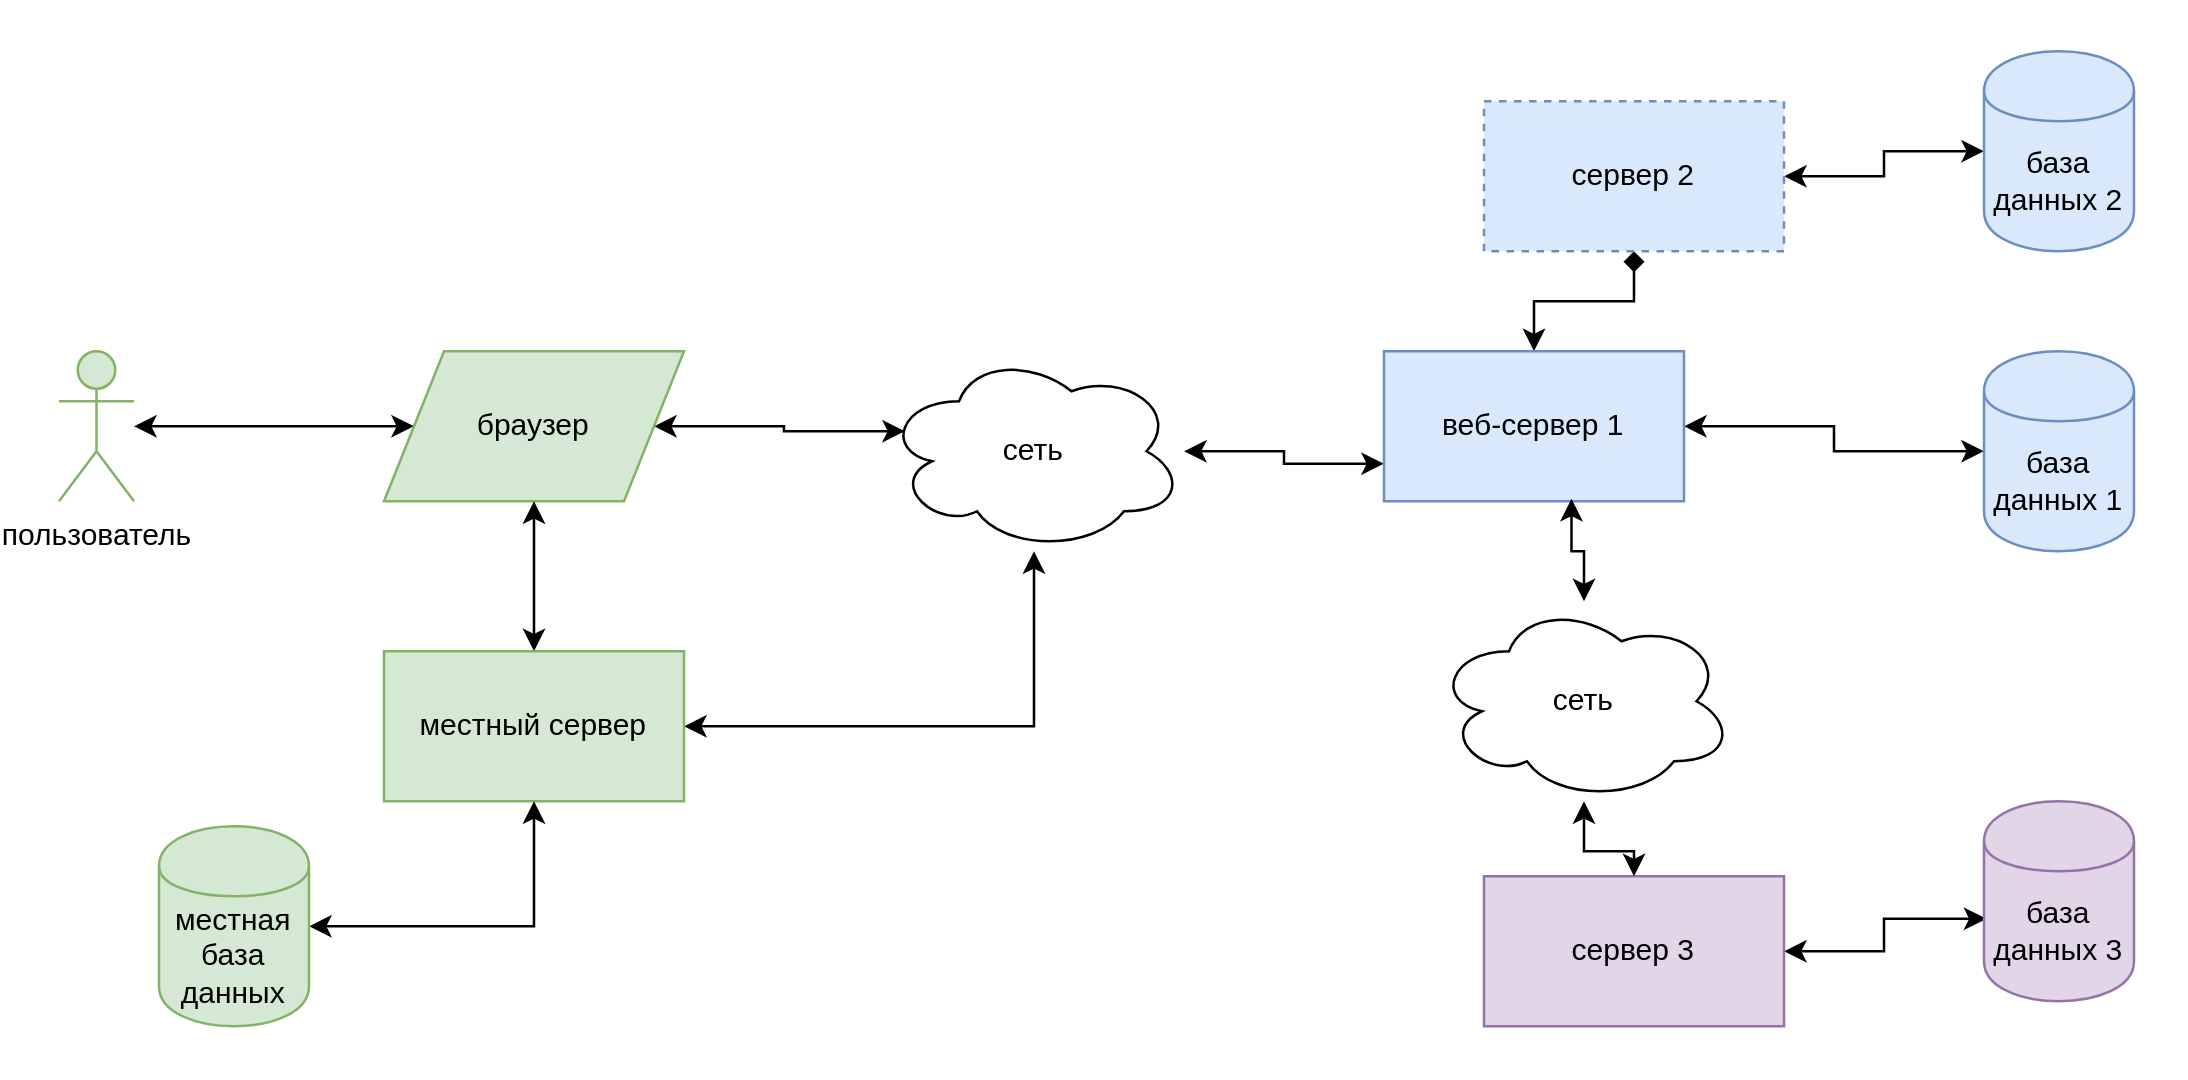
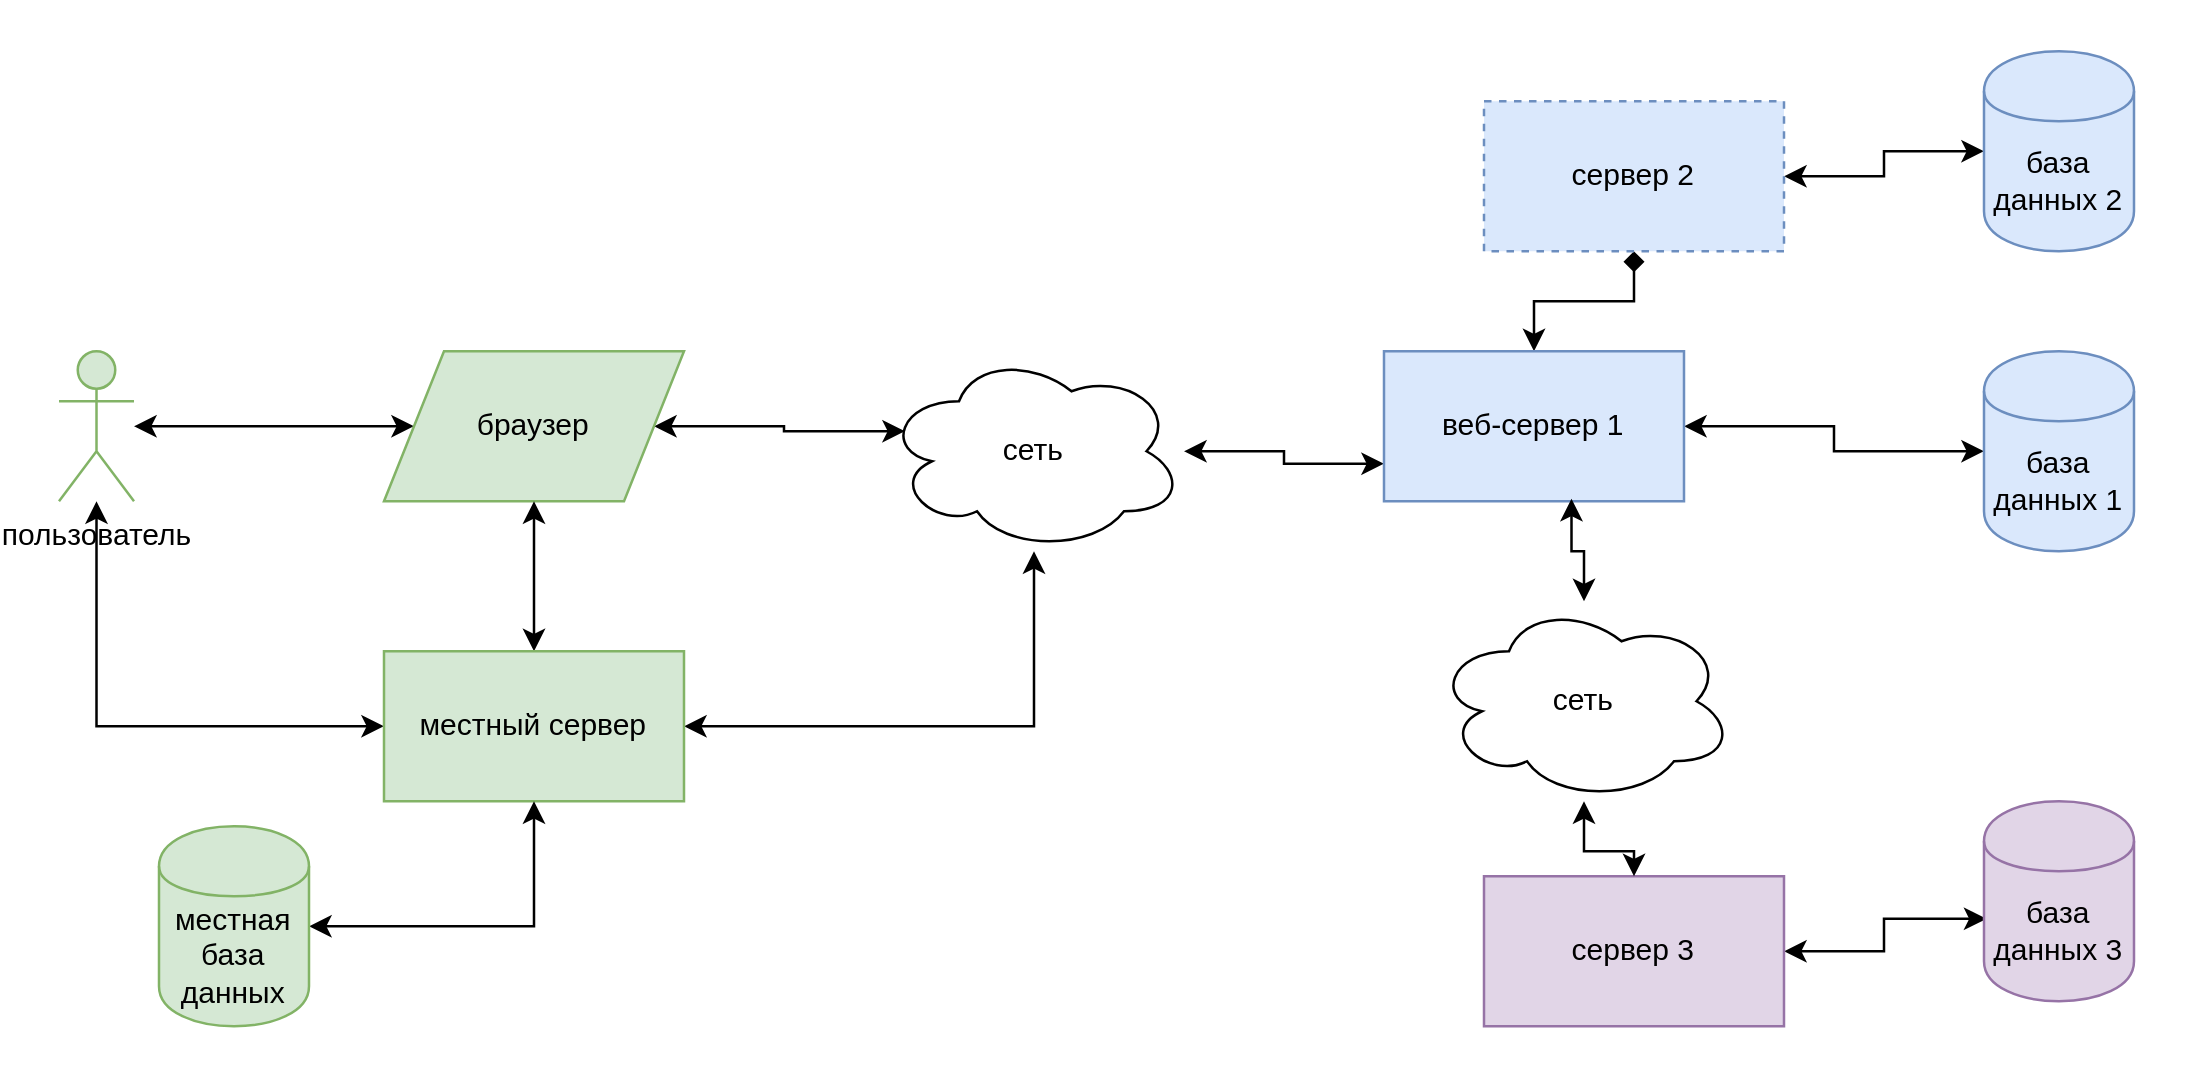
none -> (127, 726)
